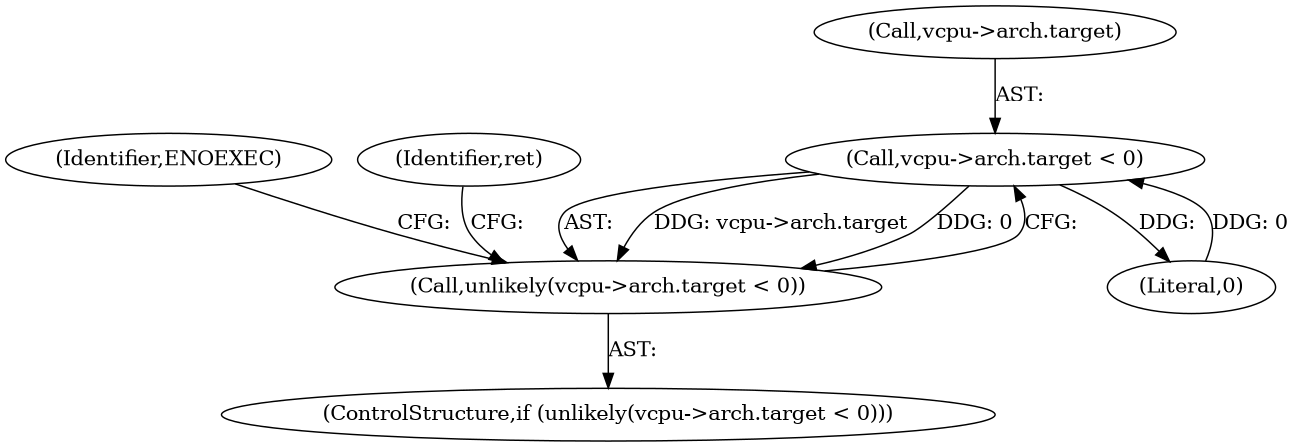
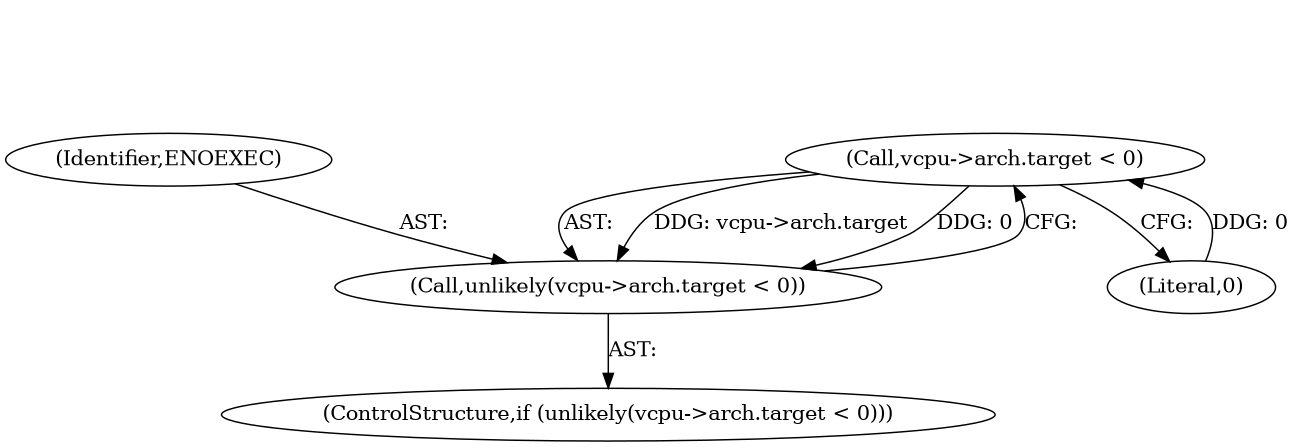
(995, 32) -> none
(469, 160) -> none
(427, 223) -> (427, 223)
(1170, 223) -> (1170, 223)
